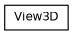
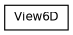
(36, 18) -> (36, 18)
